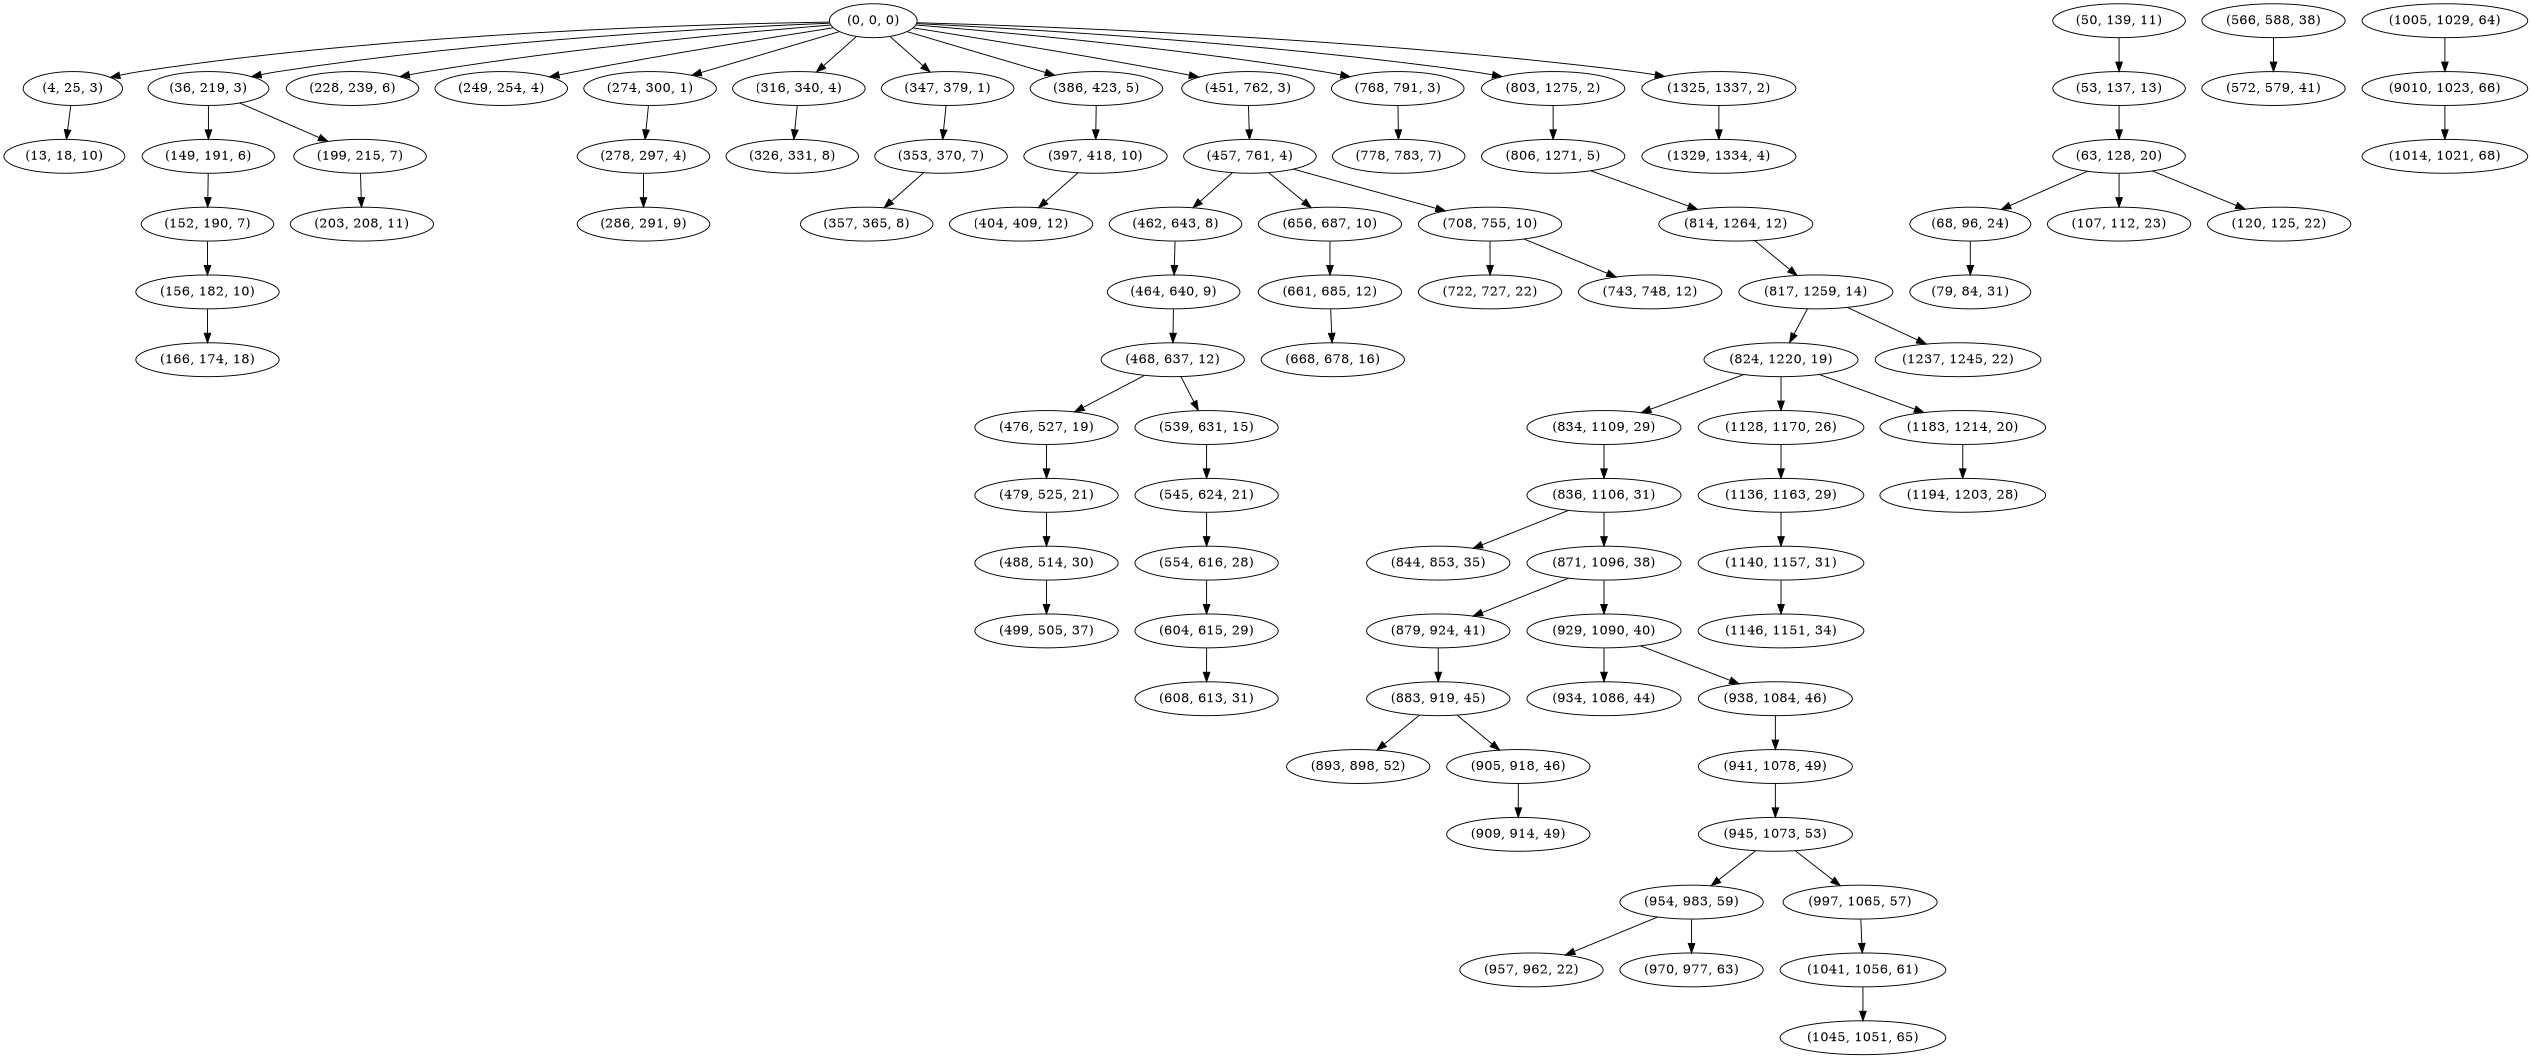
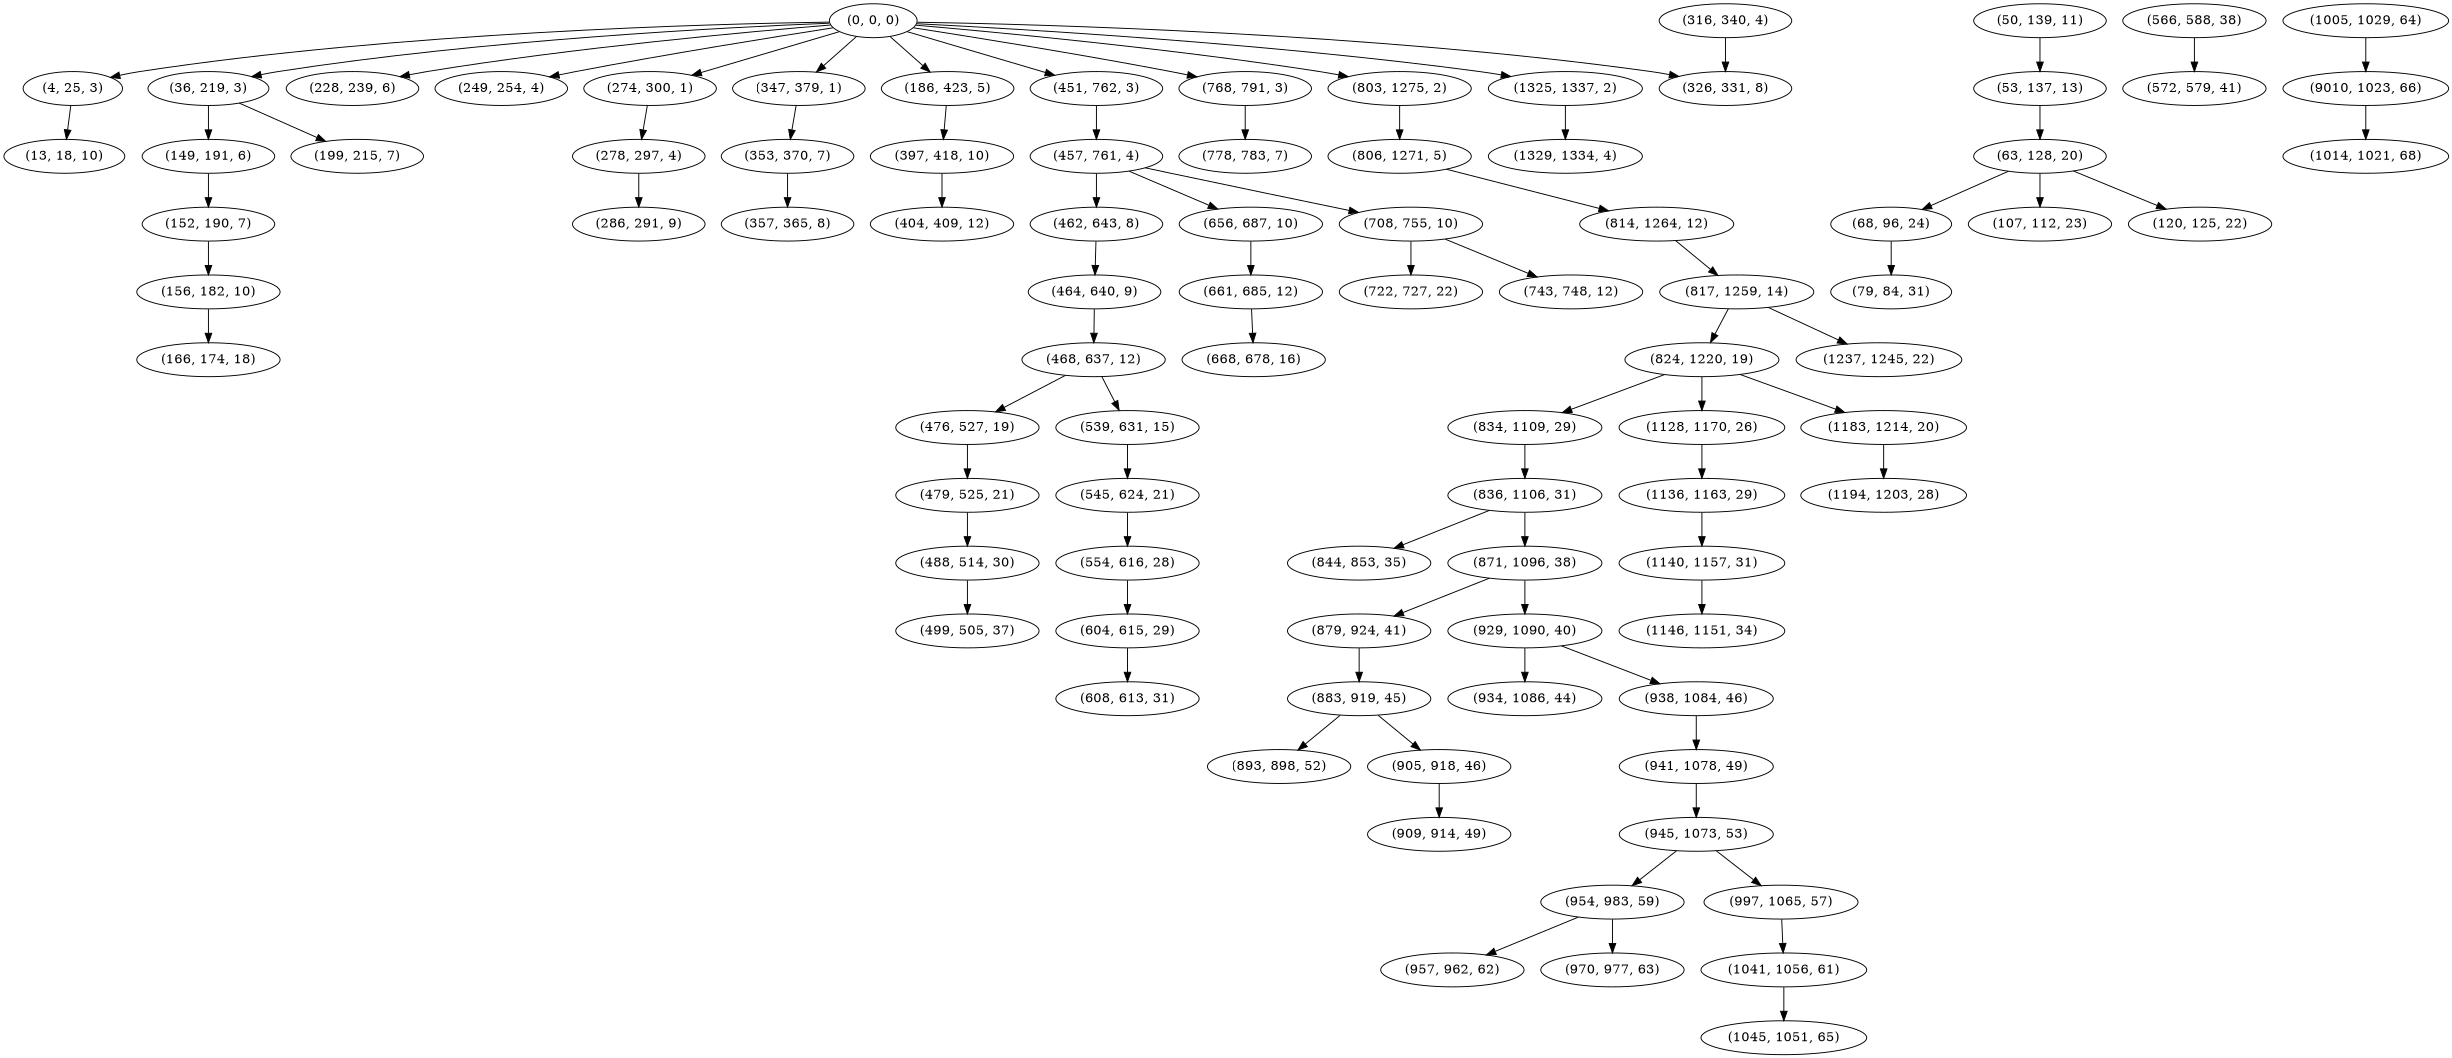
(840, 51) -> (1294, 37)
(1096, 89) -> (948, 89)
(362, 224) -> none
(1531, 970) -> (1452, 970)
